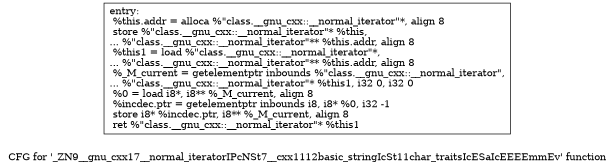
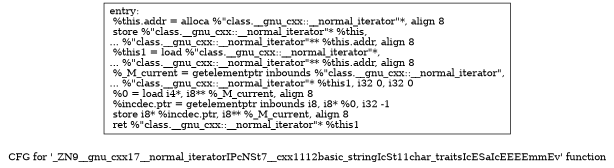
(211, 94) -> (211, 94)
